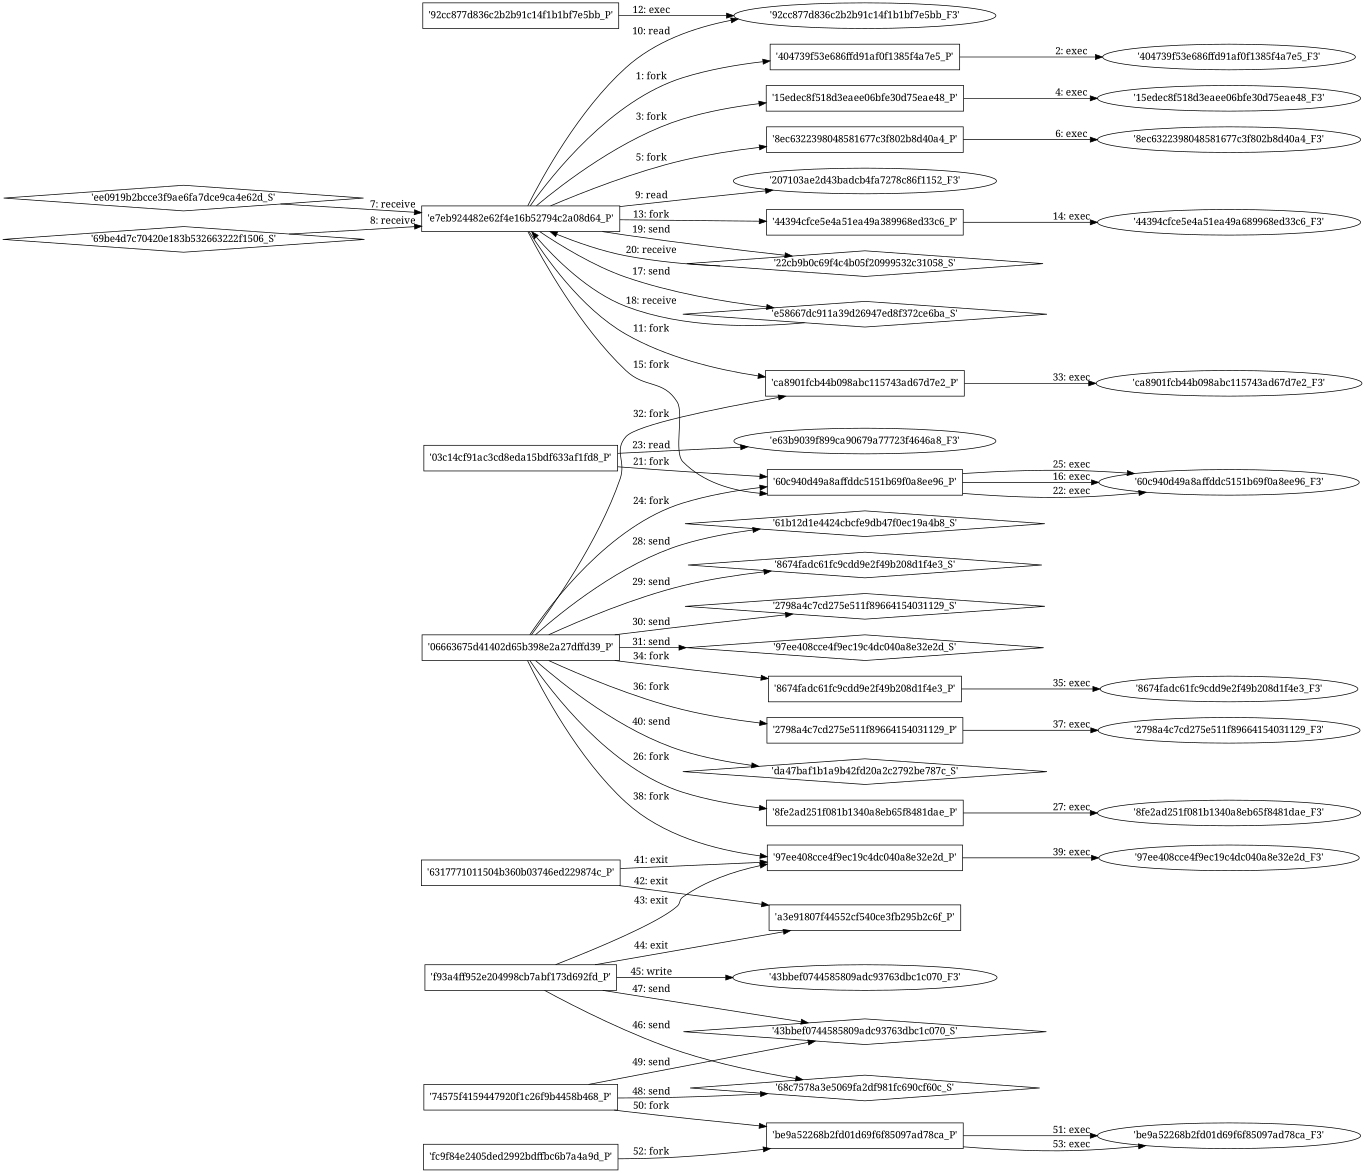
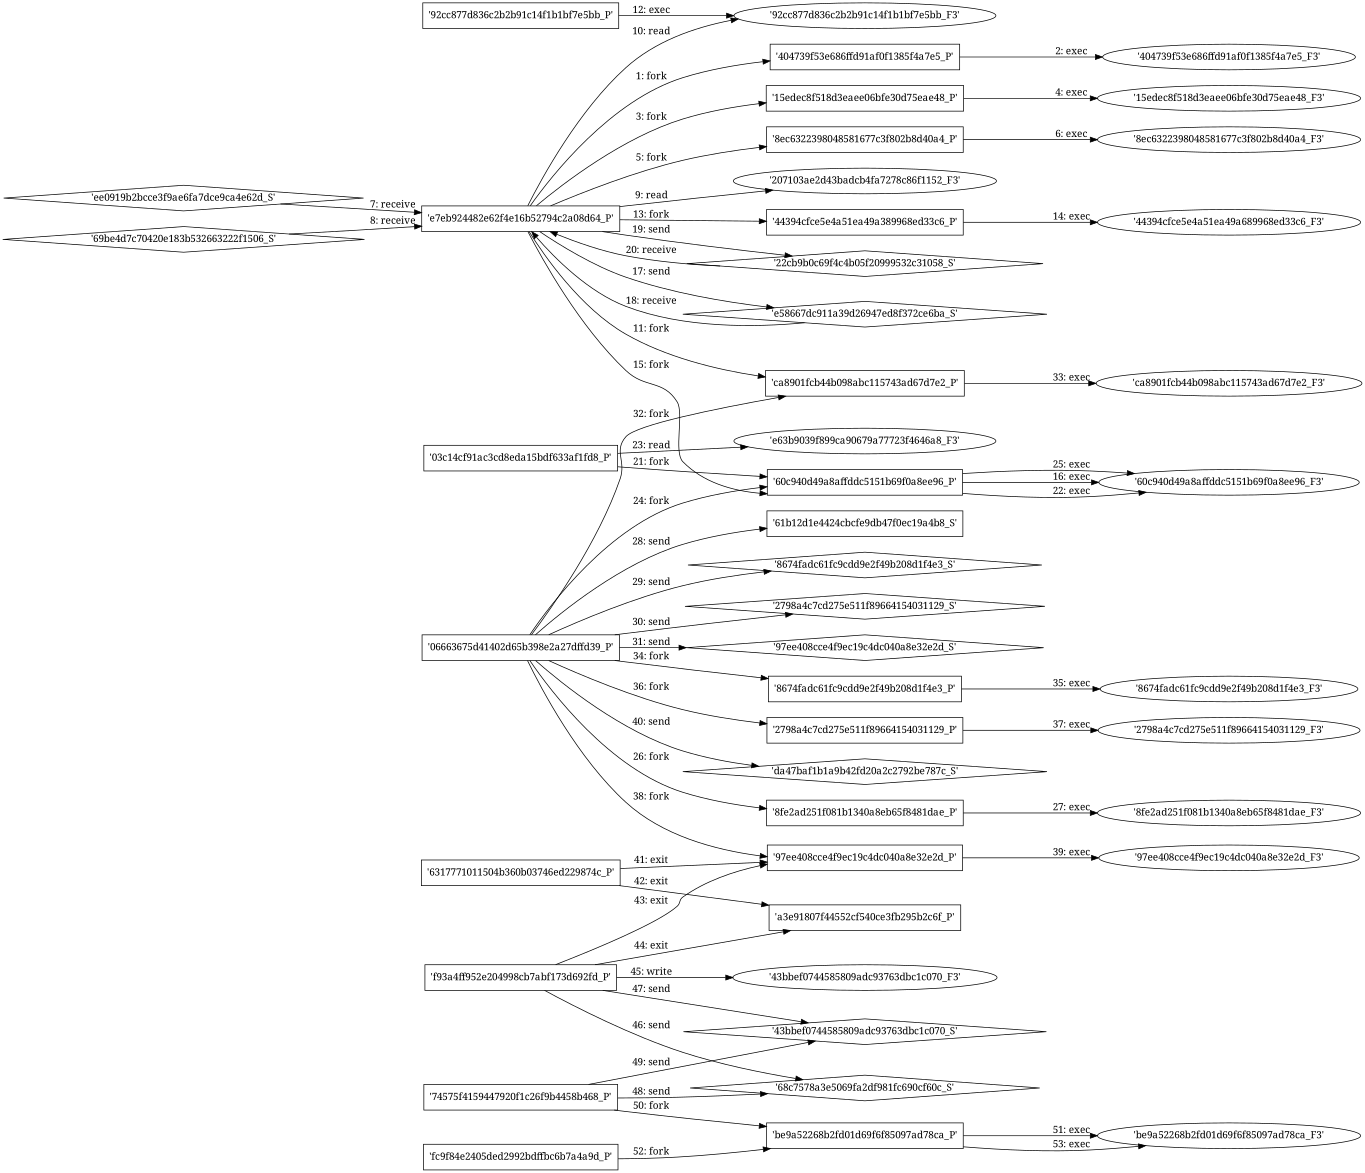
(865, 524) -> (865, 524)
